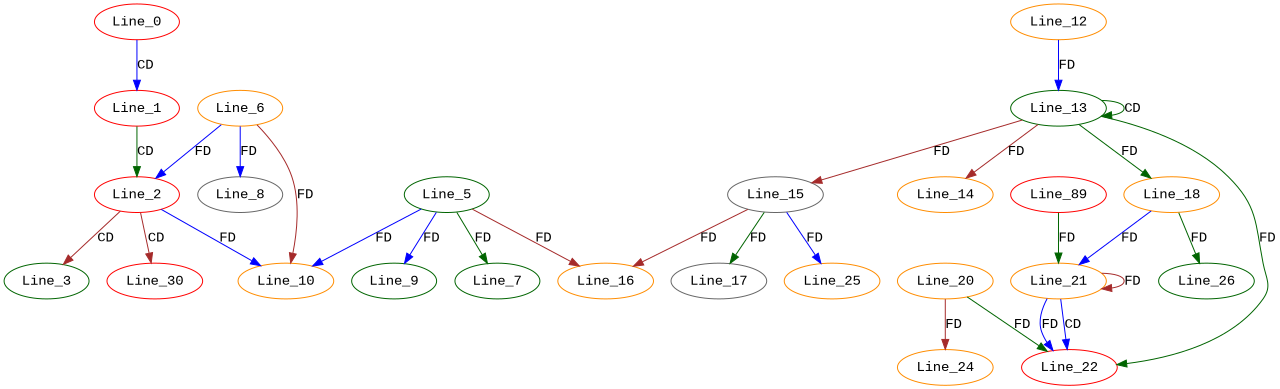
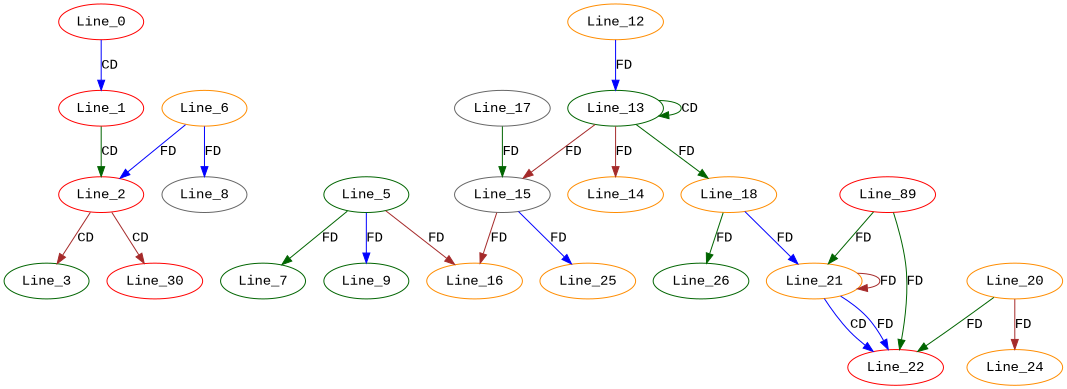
(750, 234) -> (502, 146)
(1259, 241) -> (907, 276)
(286, 281) -> none
